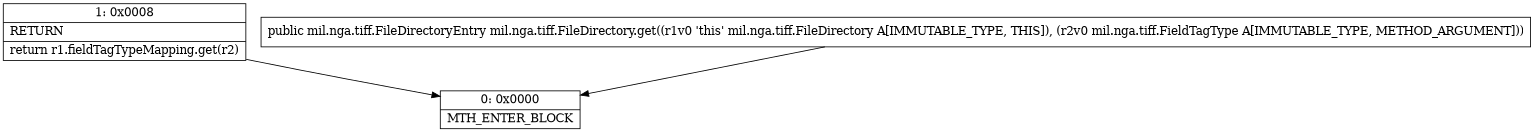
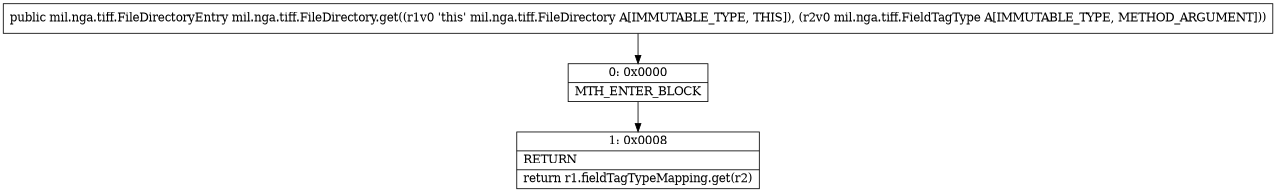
(339, 78) -> (638, 113)
